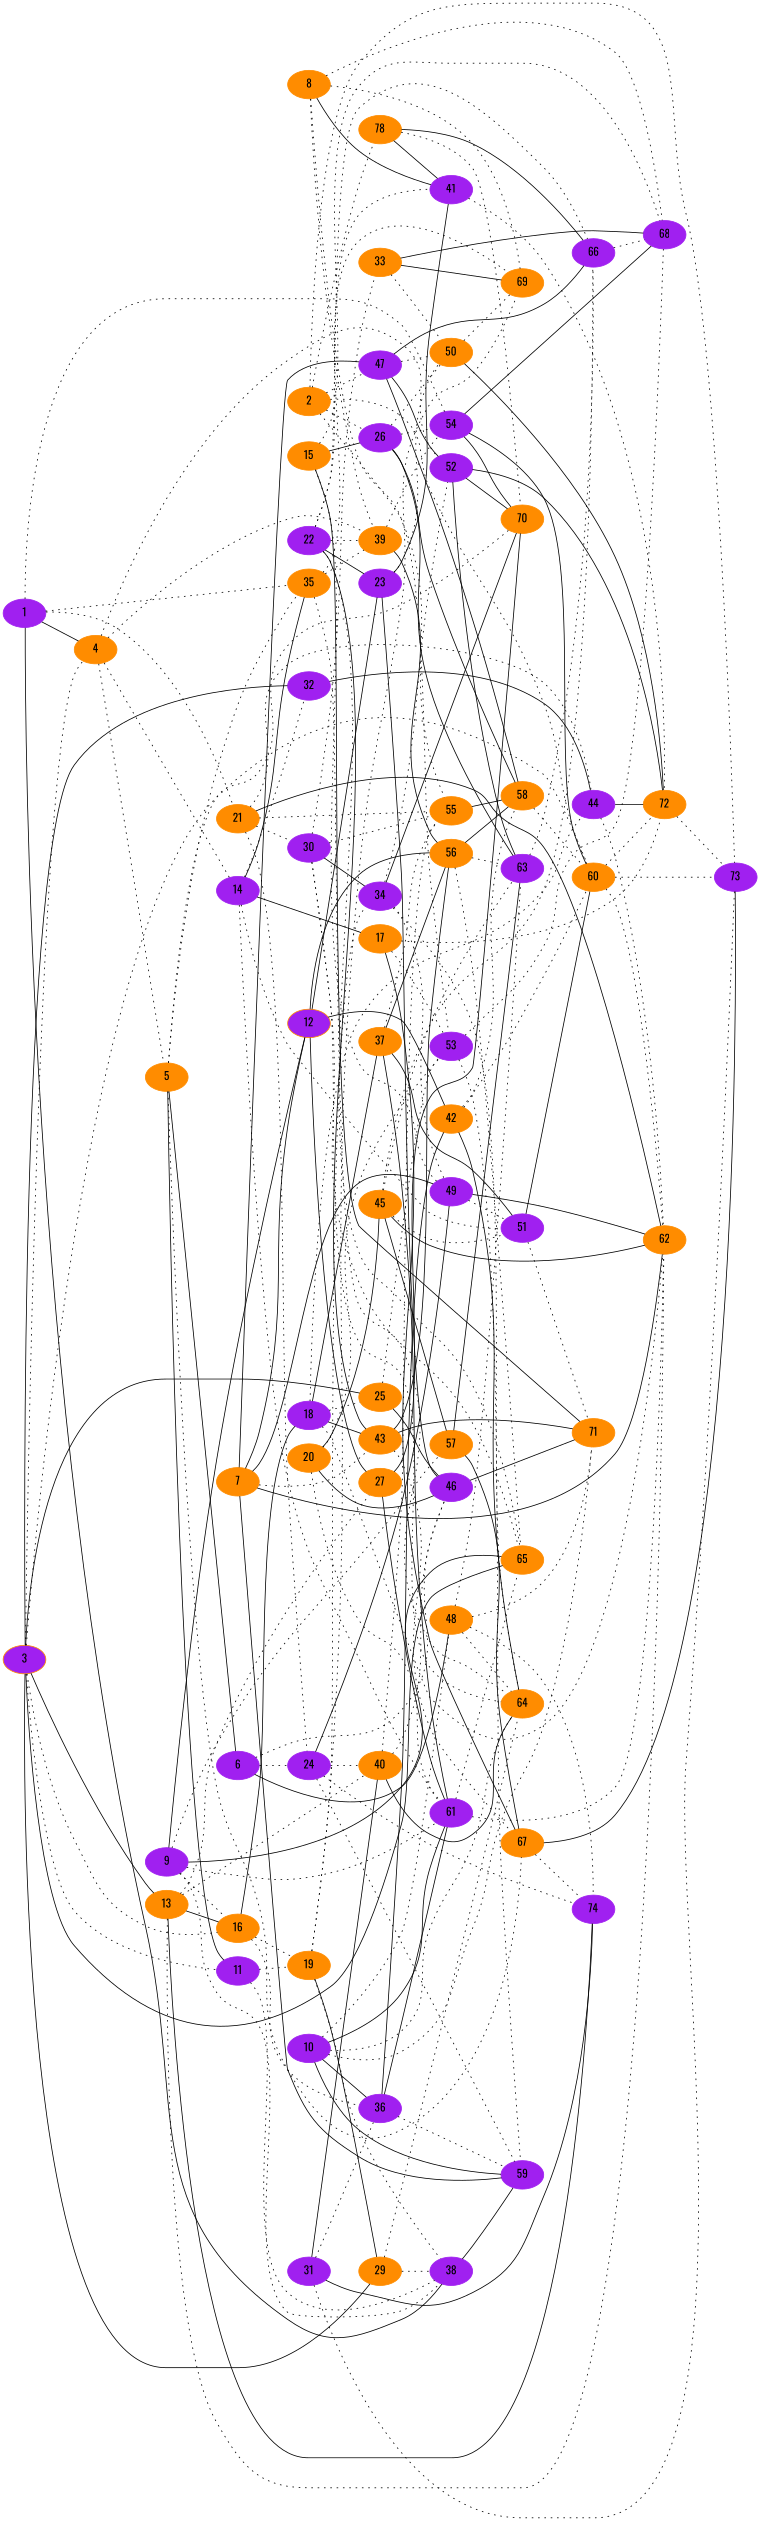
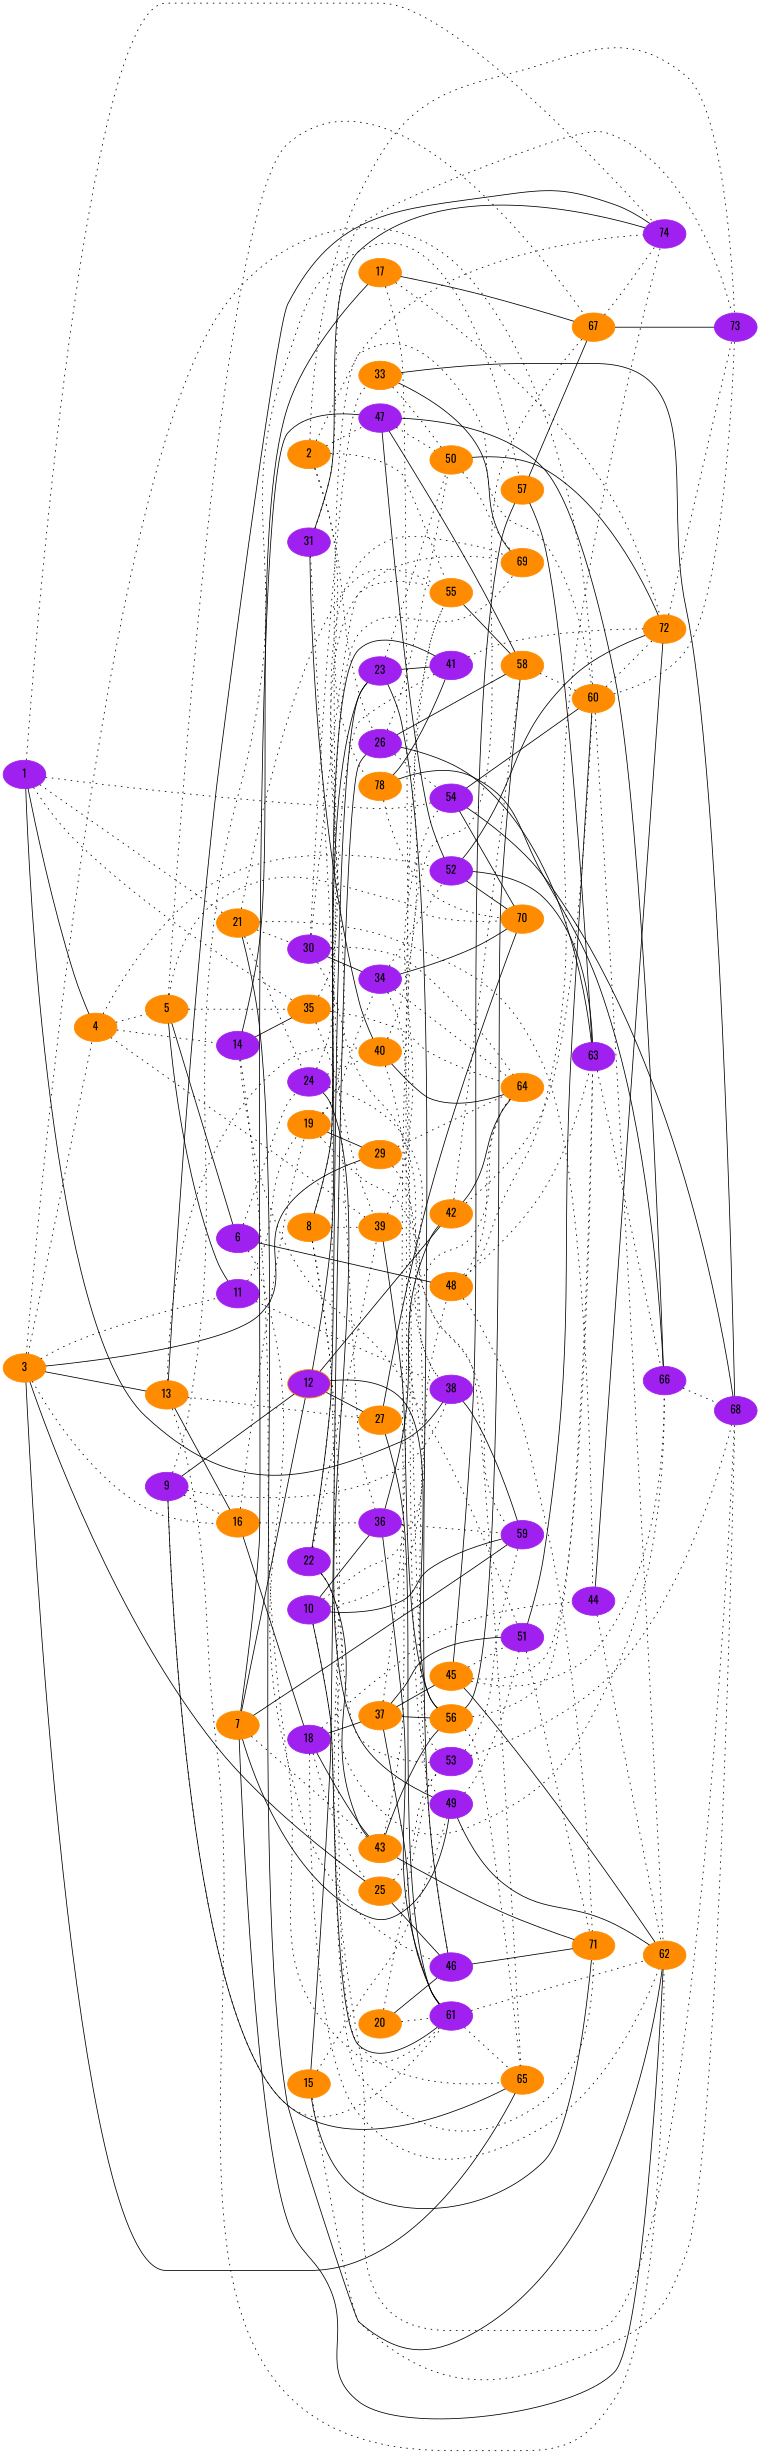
none -> (116, 93)
(309, 686) -> none
(364, 1337) -> (413, 1698)
(24, 1660) -> (24, 1368)
